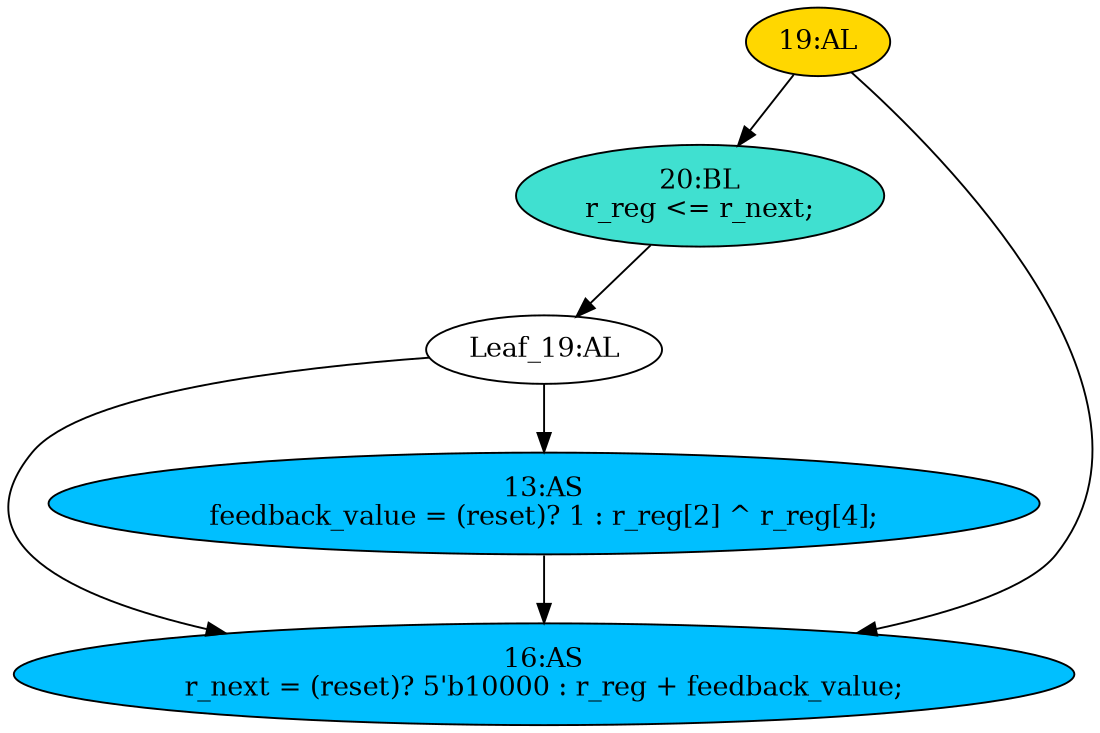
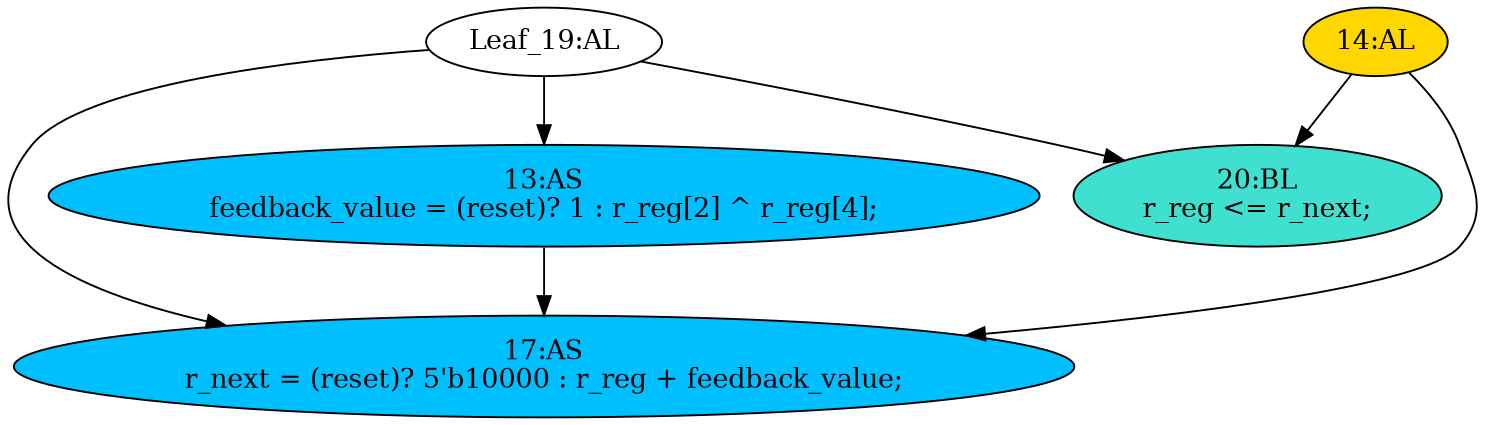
(818, 42) -> (1376, 42)
(621, 274) -> (873, 106)
(544, 674) -> (544, 366)
